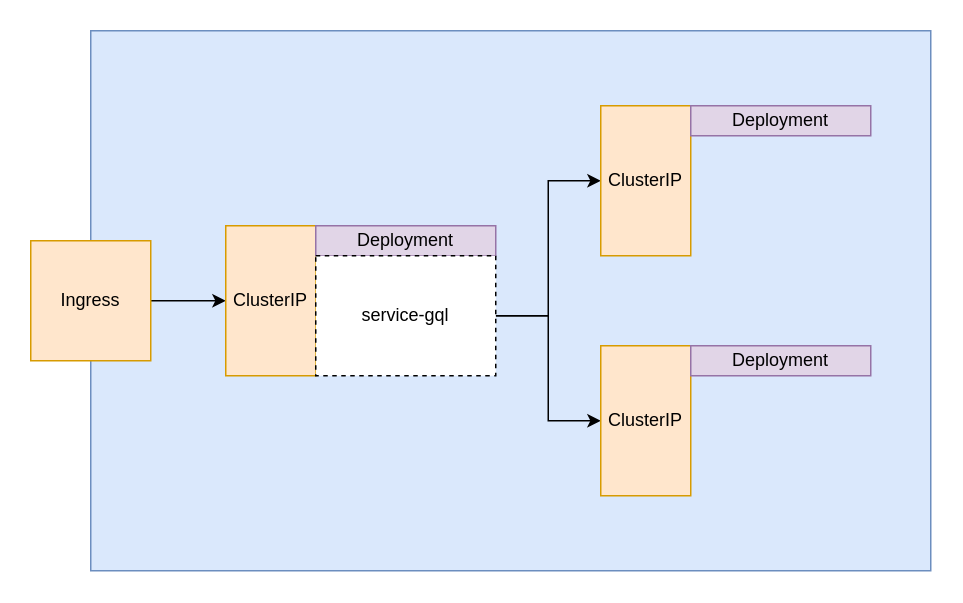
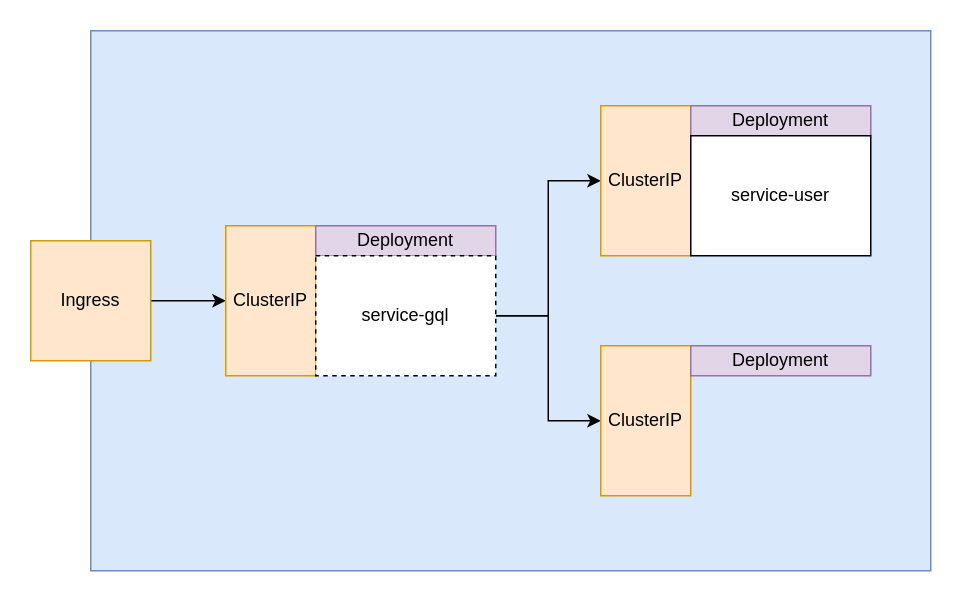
none -> (781, 196)
